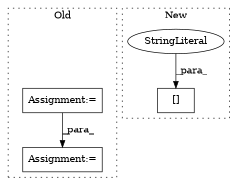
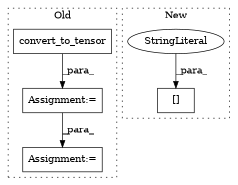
none -> (62, 41)
